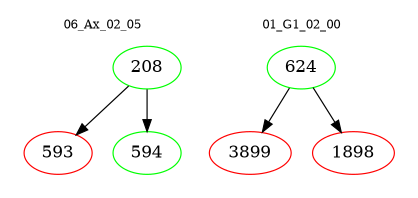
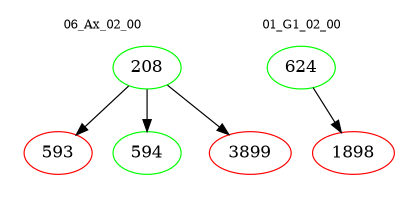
(103, 26) -> (103, 26)
(279, 105) -> (183, 98)
